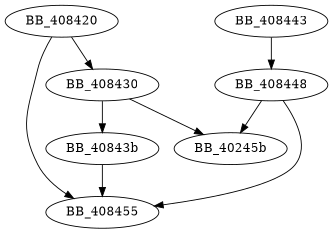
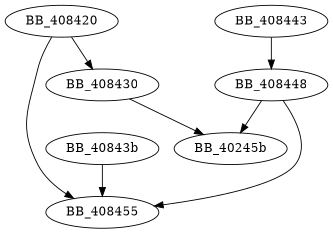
(102, 112) -> none
